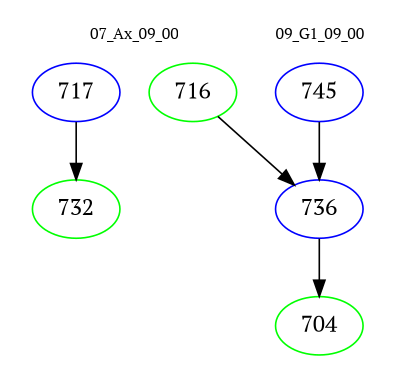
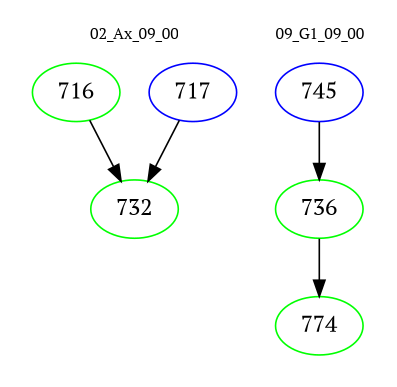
(135, 35) -> (135, 35)
(239, 135) -> (102, 143)
(319, 209) -> (319, 209)
(319, 326) -> (319, 326)
